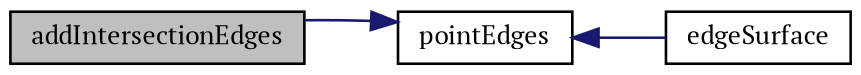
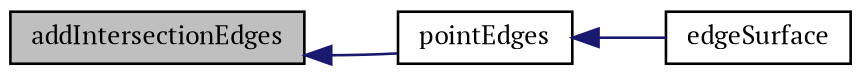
(338, 20) -> (365, 55)
